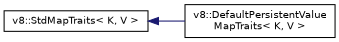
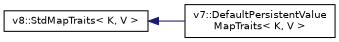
(260, 21) -> (260, 21)
